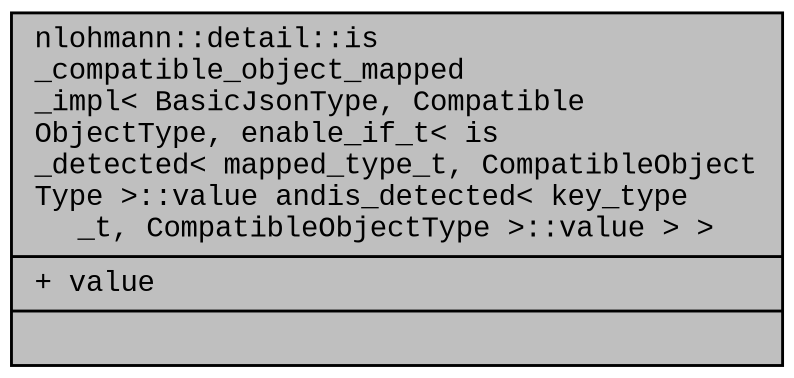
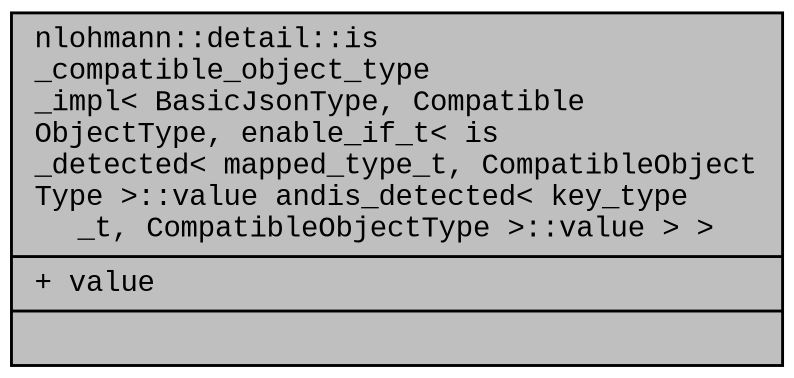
(251, 70) -> (234, 70)
